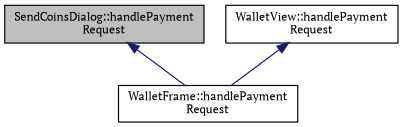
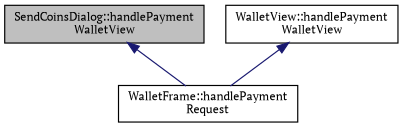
(104, 24) -> (104, 24)
(312, 24) -> (312, 24)
